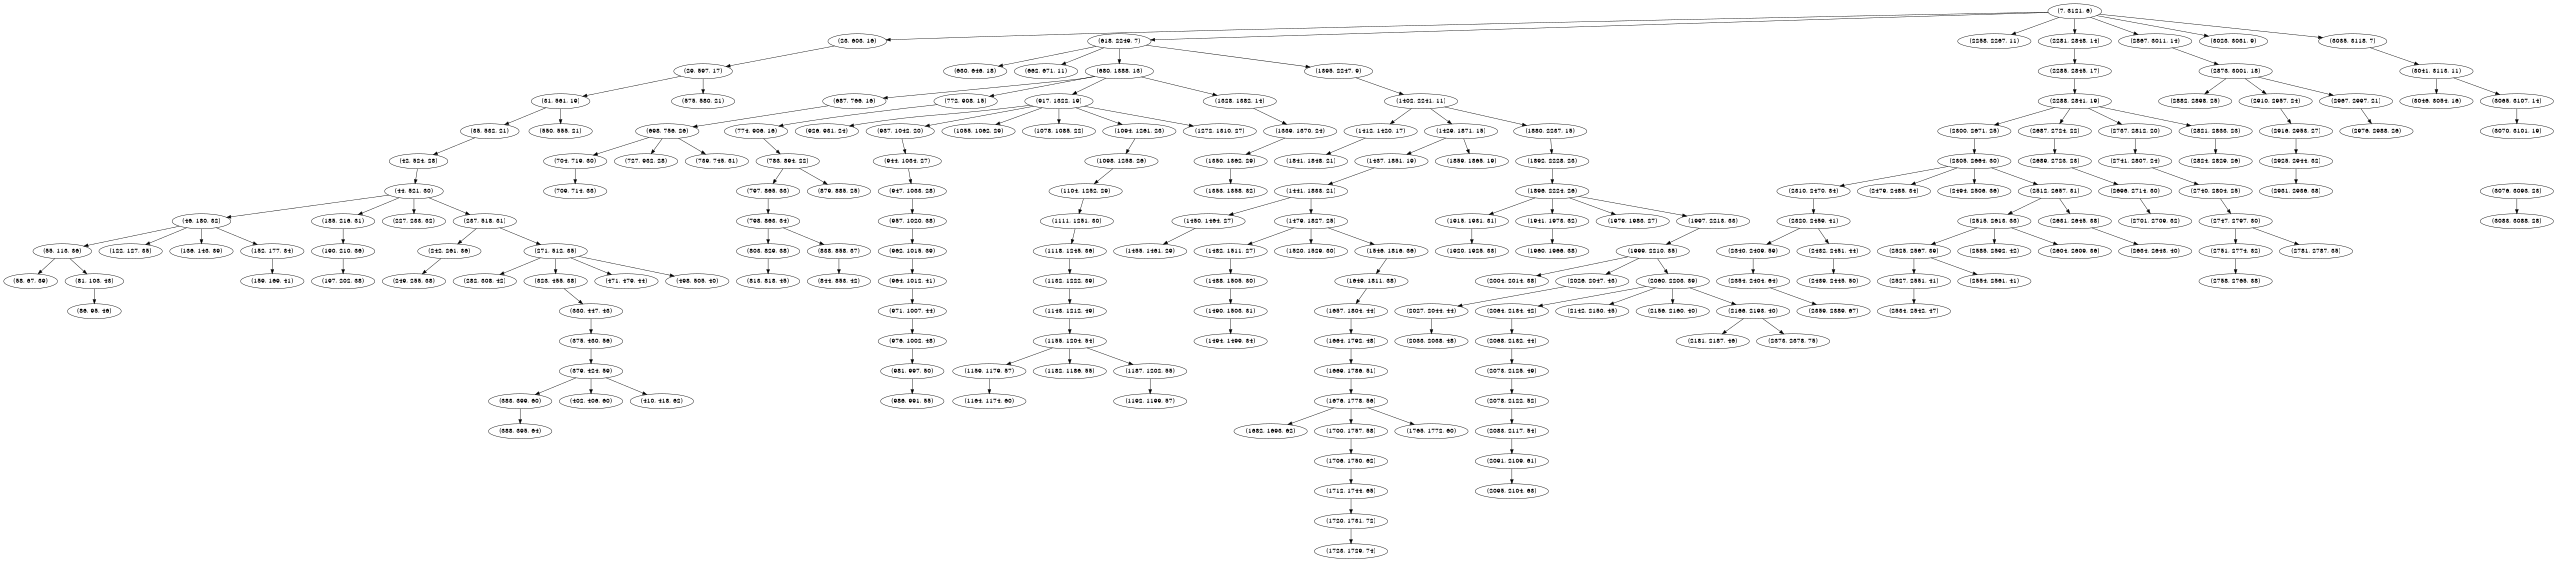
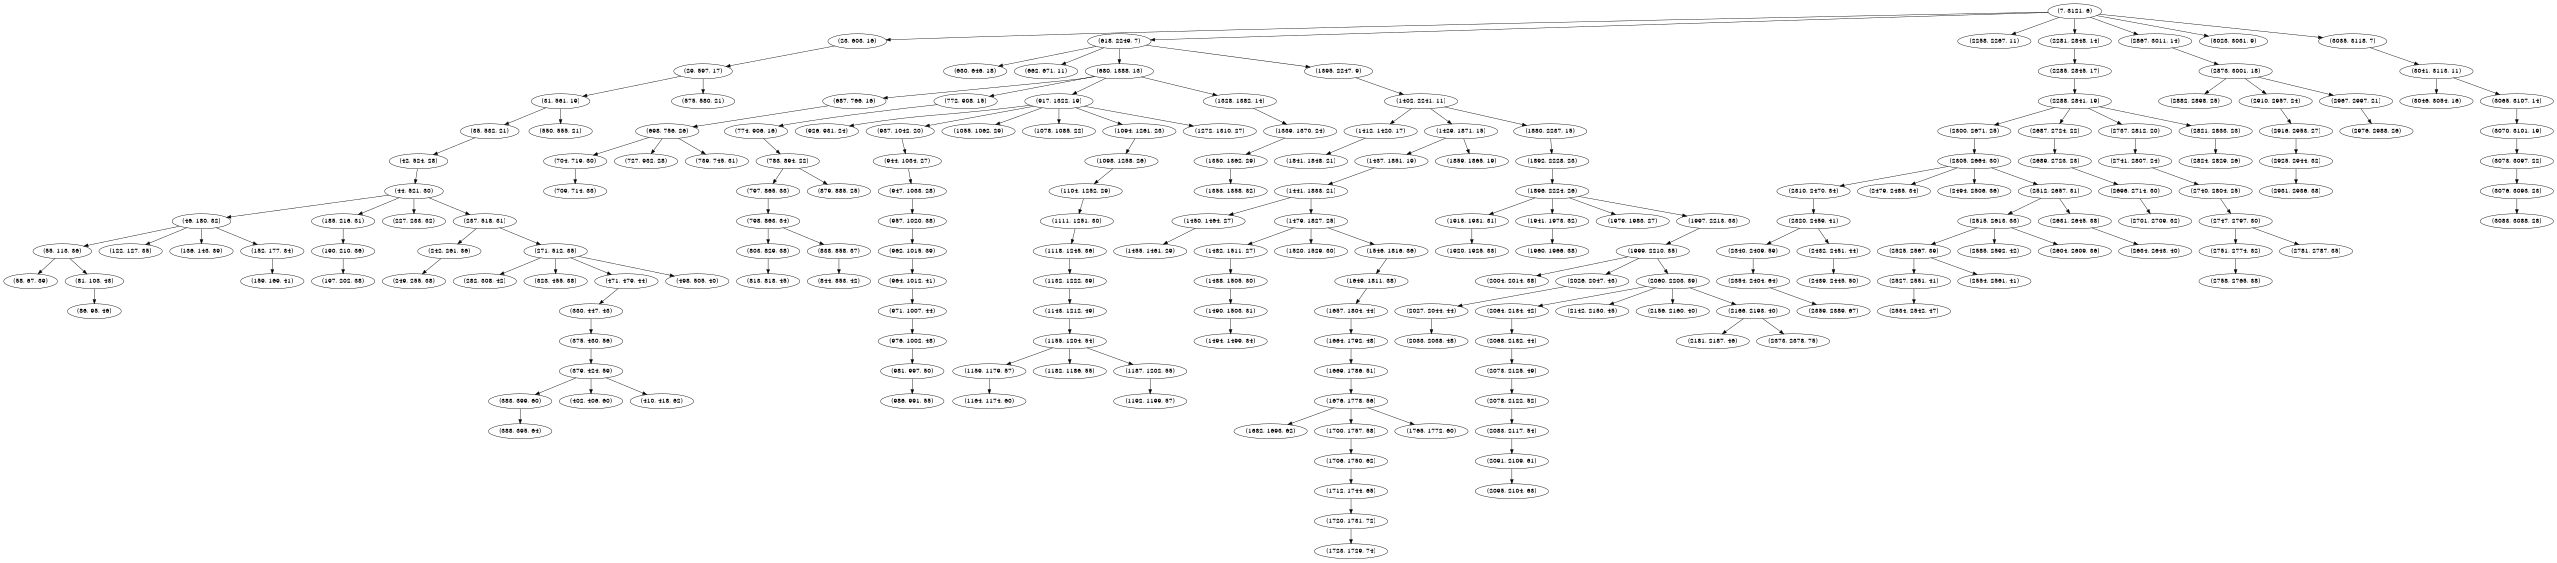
none -> (2517, 161)
(572, 295) -> (610, 295)
